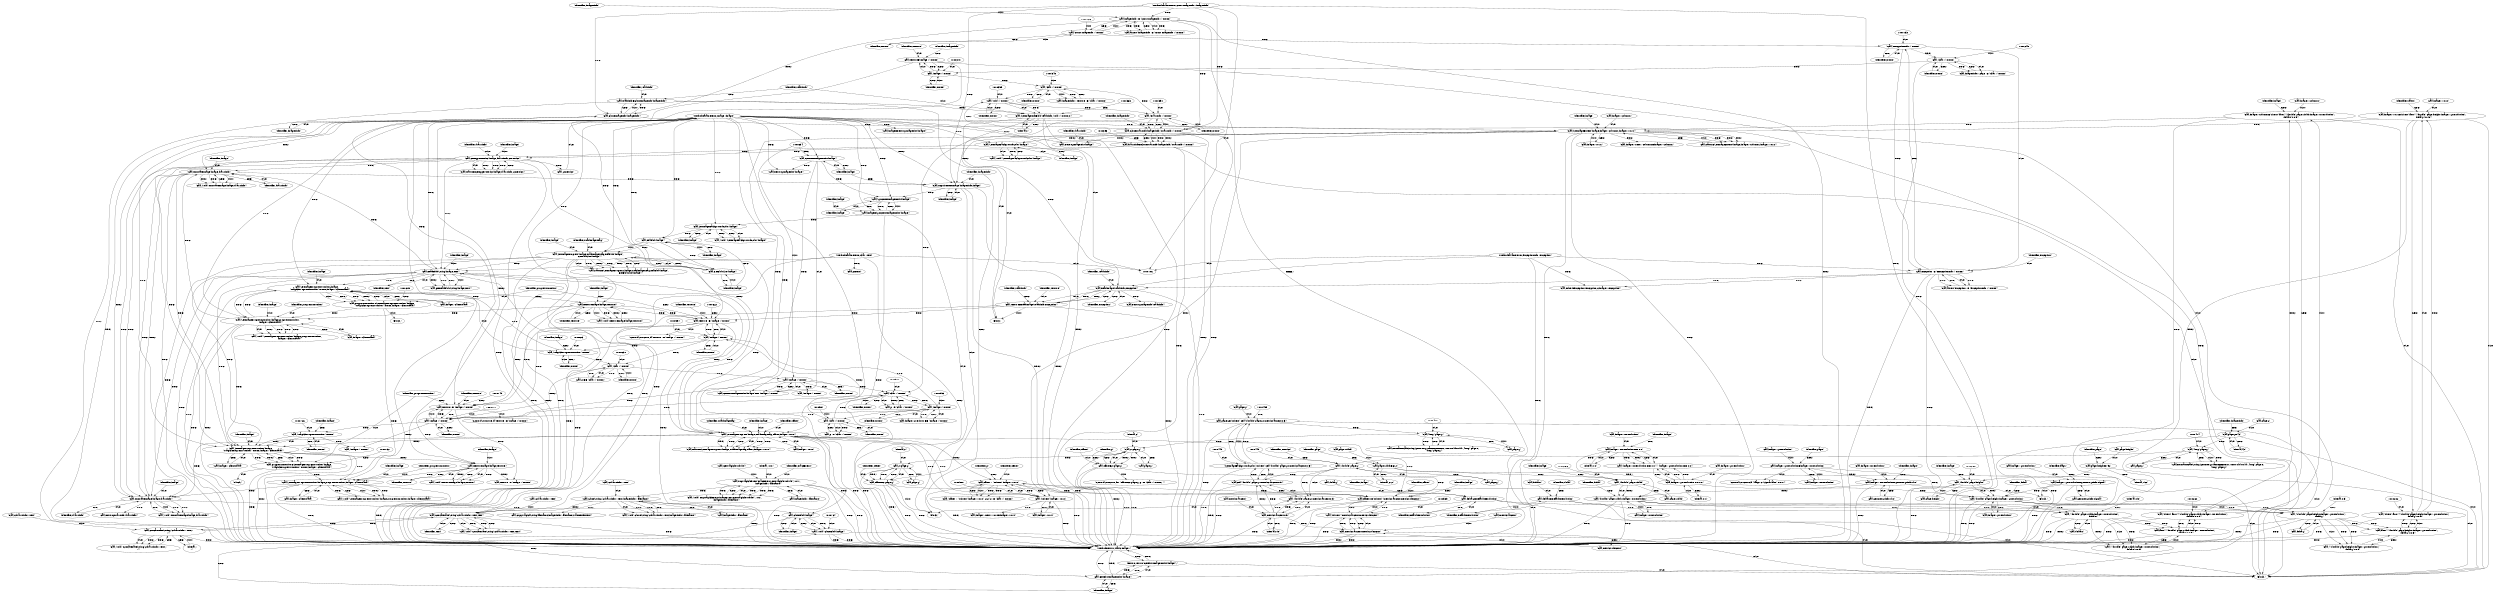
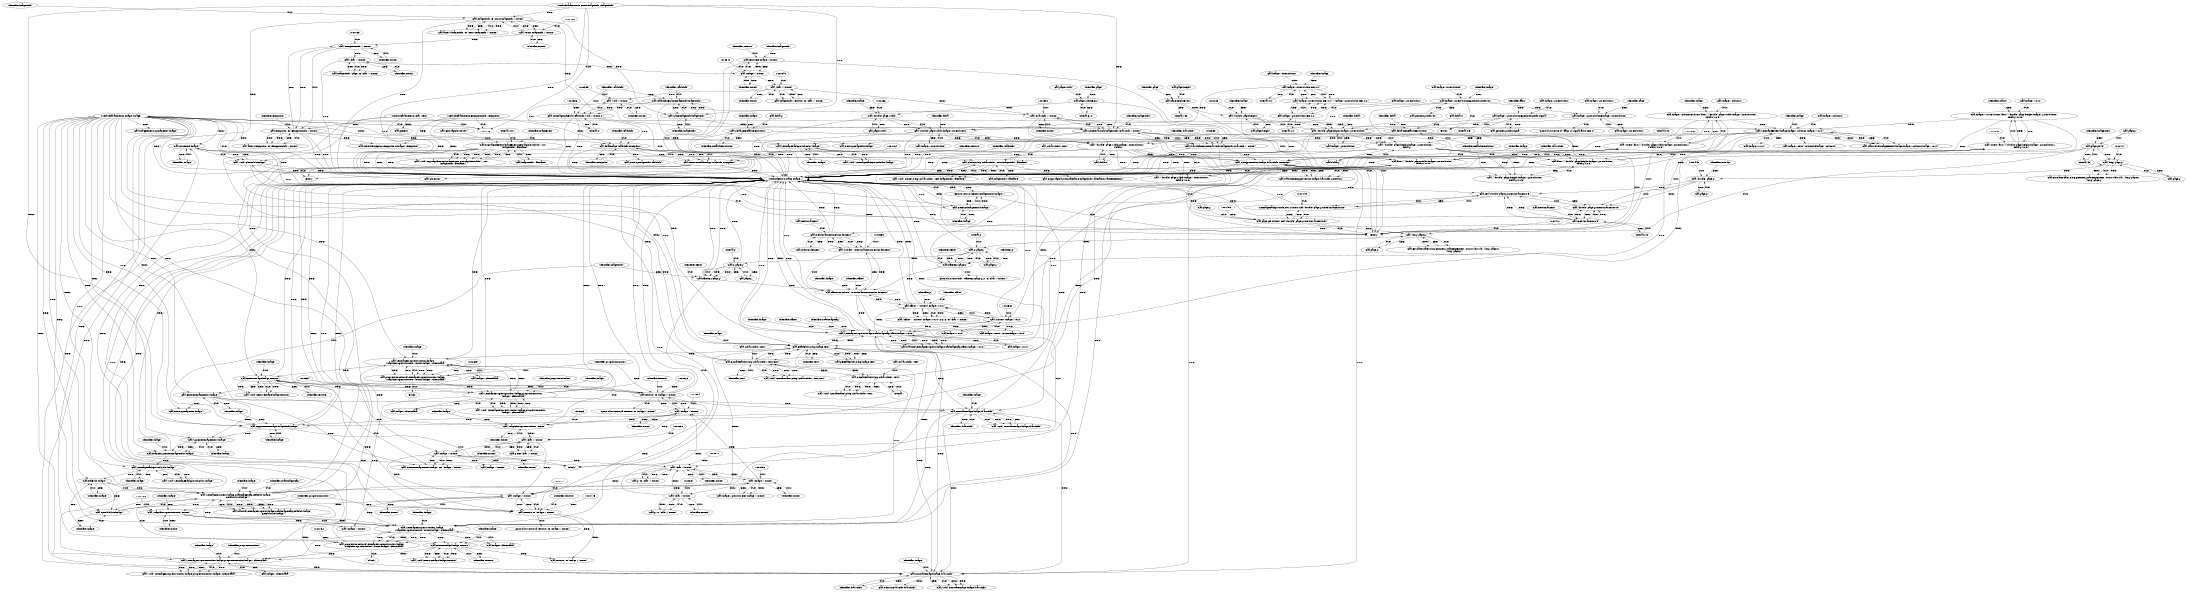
(2024, 46) -> none
none -> (668, 156)
(1843, 474) -> (1533, 108)
(1206, 535) -> (1256, 186)
